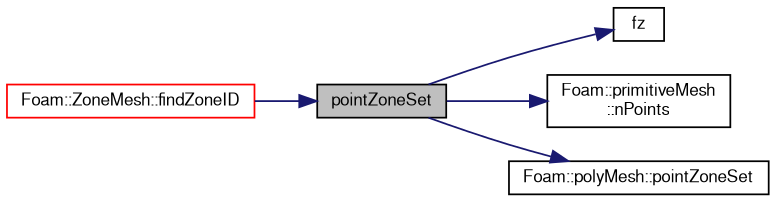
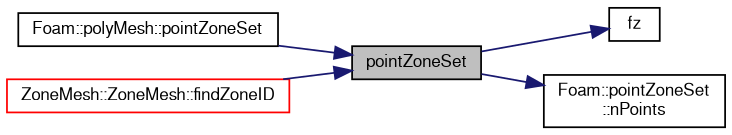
(131, 101) -> (148, 96)
(639, 101) -> (634, 101)
(489, 139) -> (306, 49)
